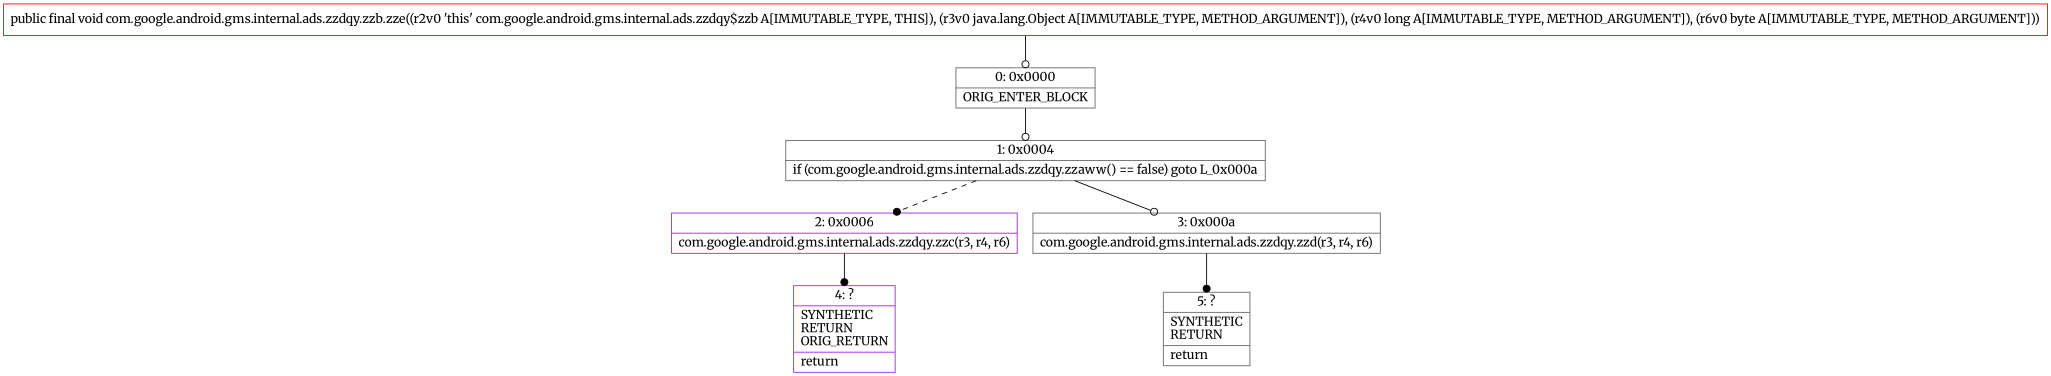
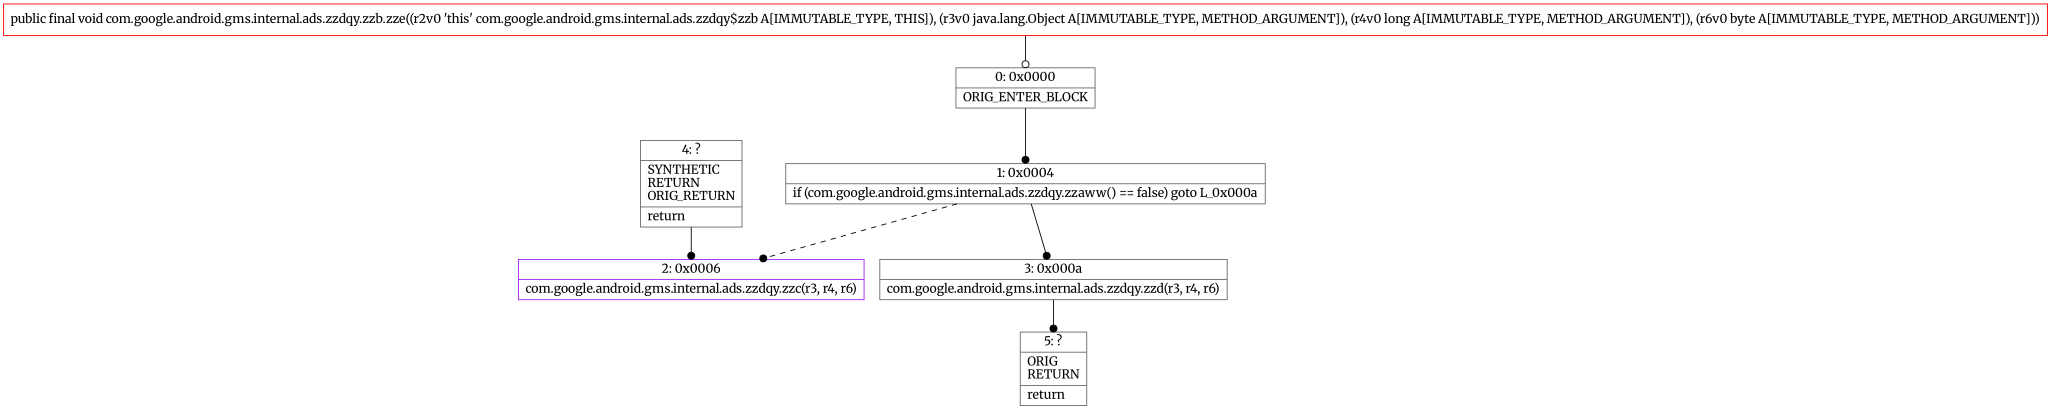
(1026, 121) -> (1026, 132)
(1113, 196) -> (1038, 228)
(844, 266) -> (691, 240)
(1207, 322) -> (1043, 362)
(844, 329) -> (691, 184)
